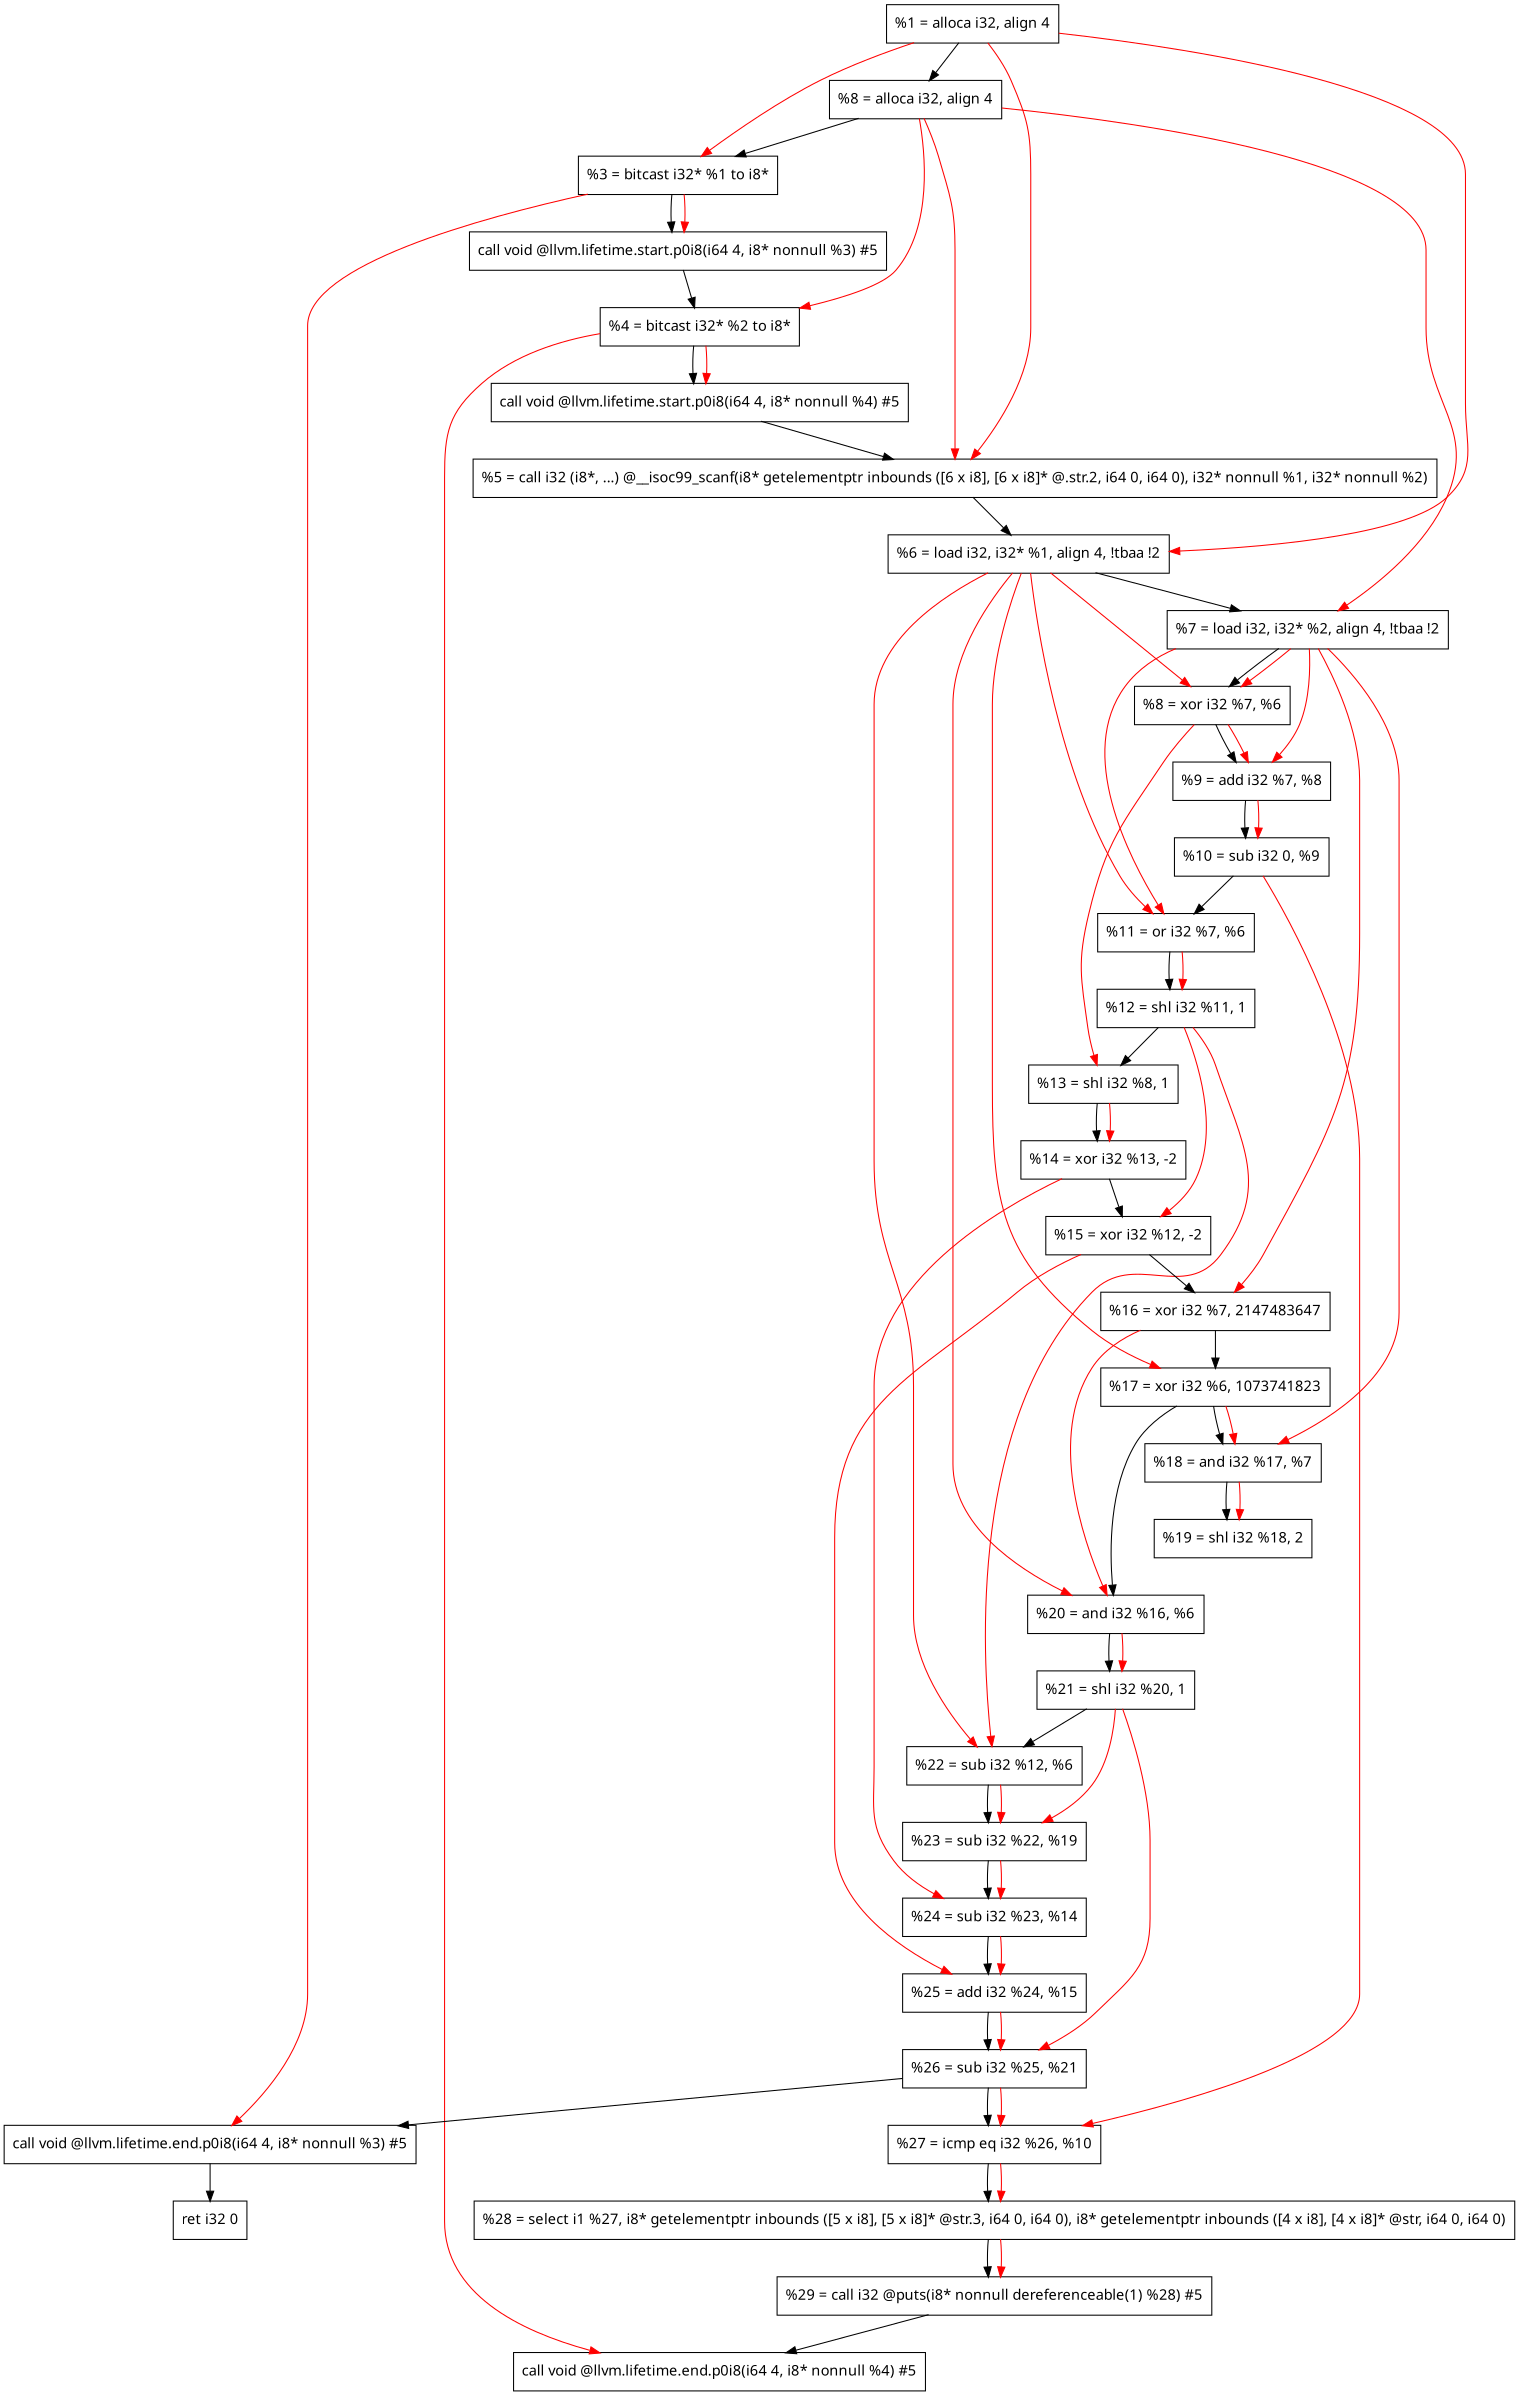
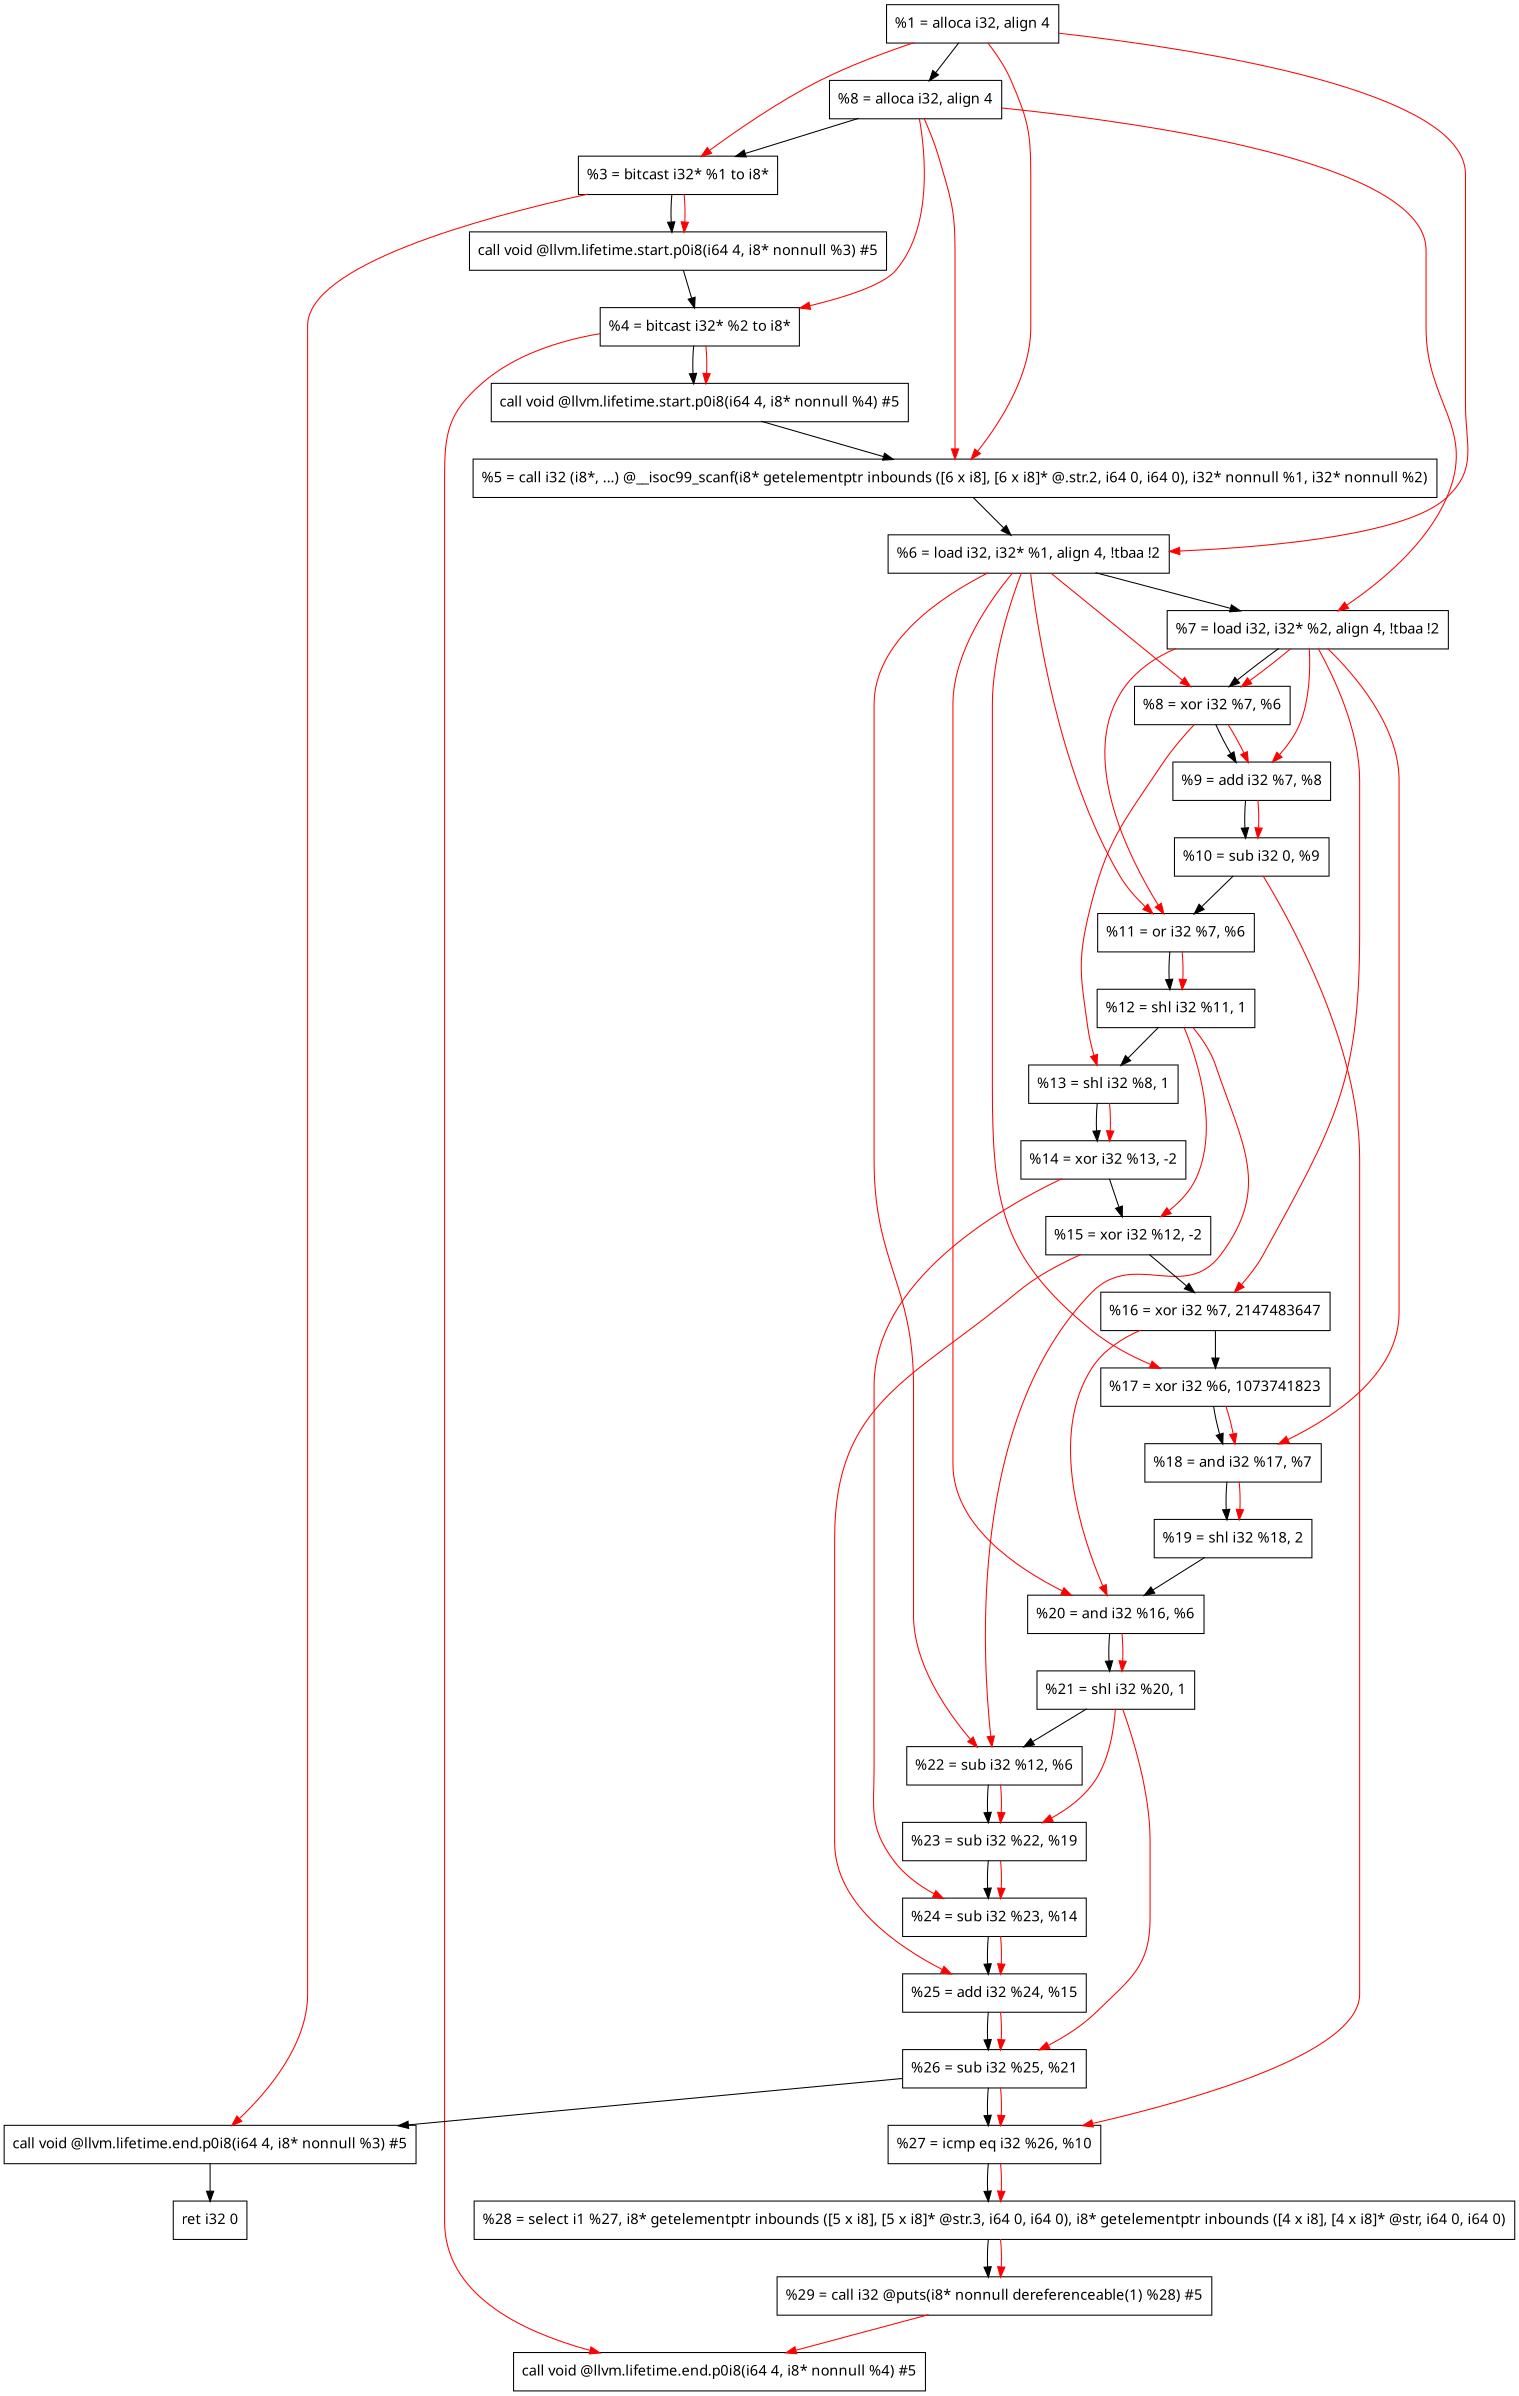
(1119, 1485) -> (1179, 1574)
(862, 2332) -> (862, 2332)
